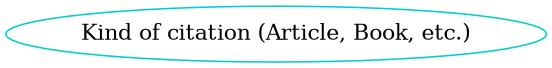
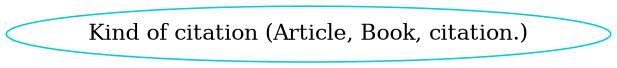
(276, 34) -> (308, 34)
